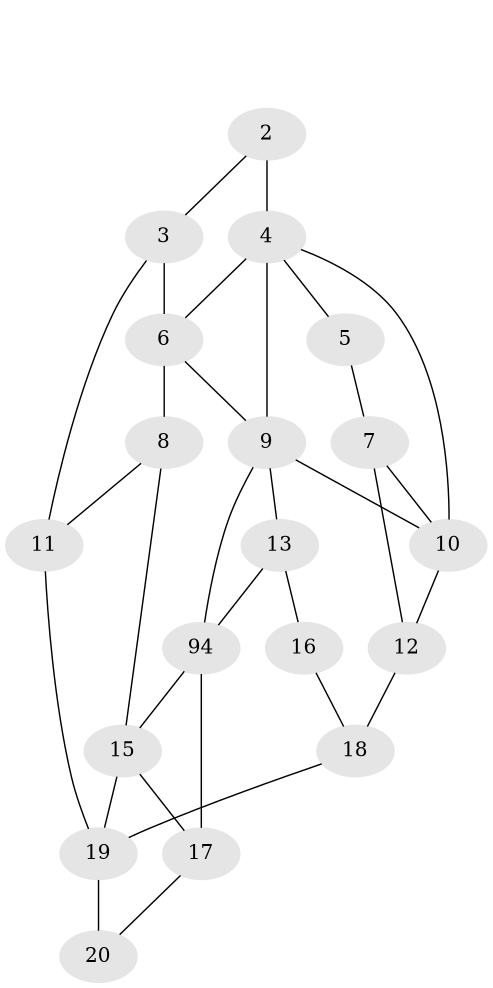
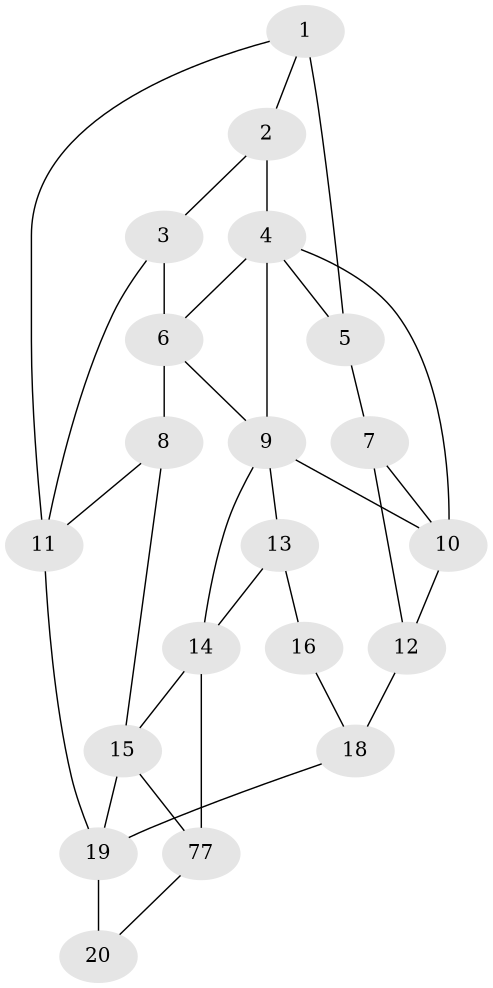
none -> (306, 31)
(201, 648) -> (201, 648)
(201, 854) -> (201, 854)
